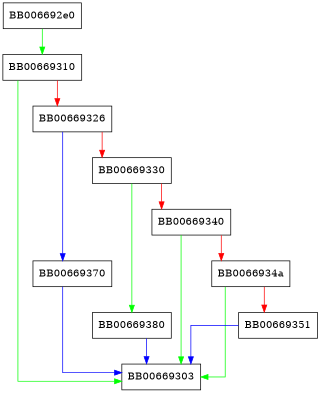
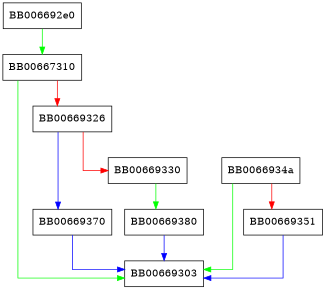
(42, 67) -> (42, 67)
(191, 222) -> none
